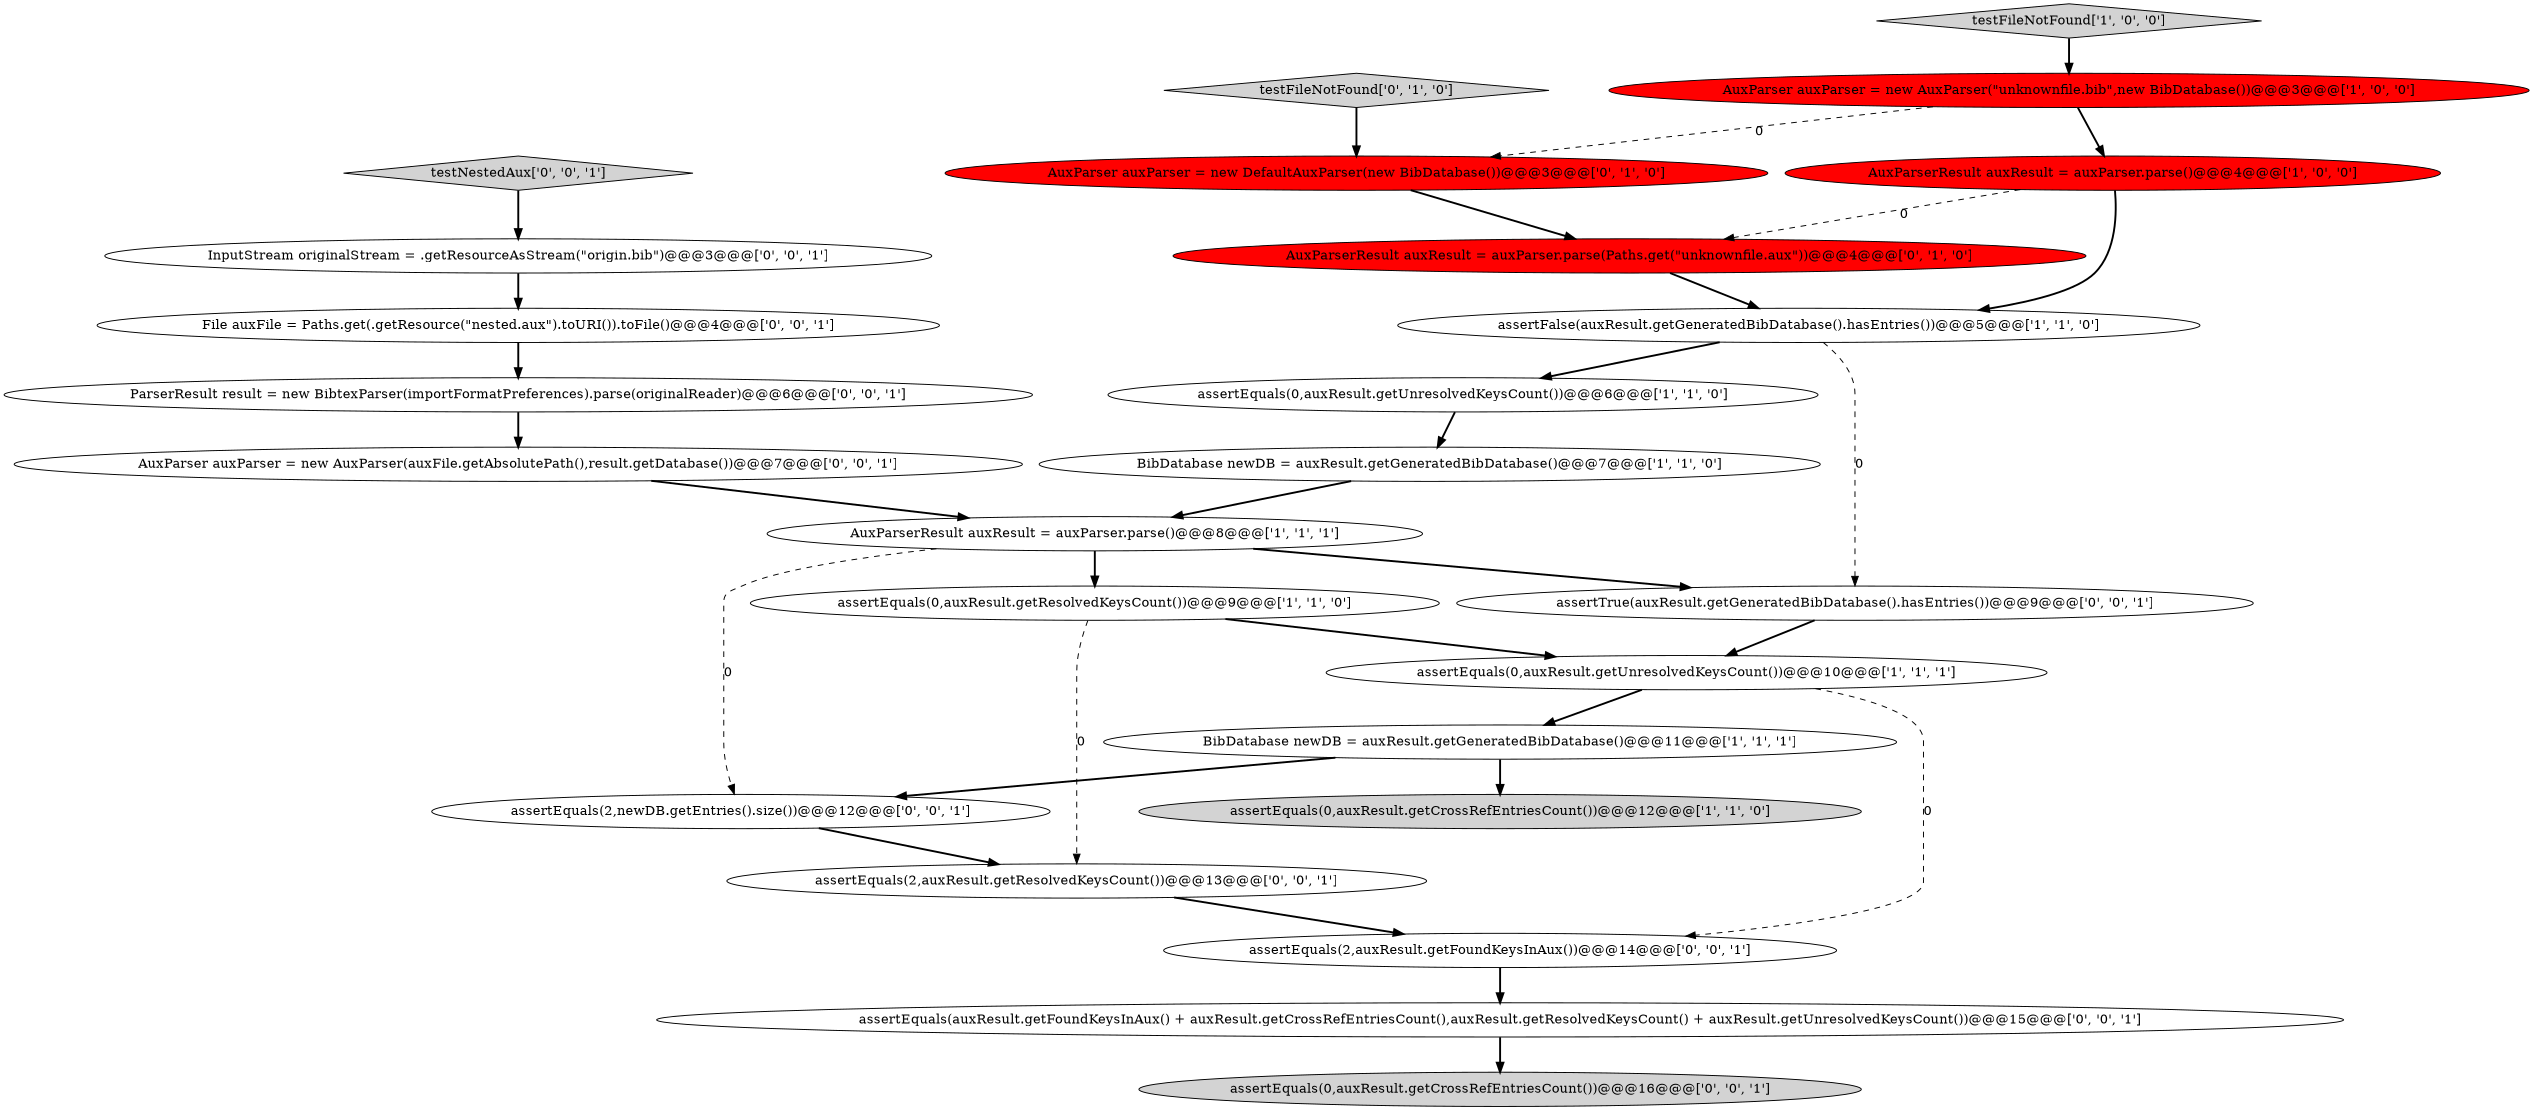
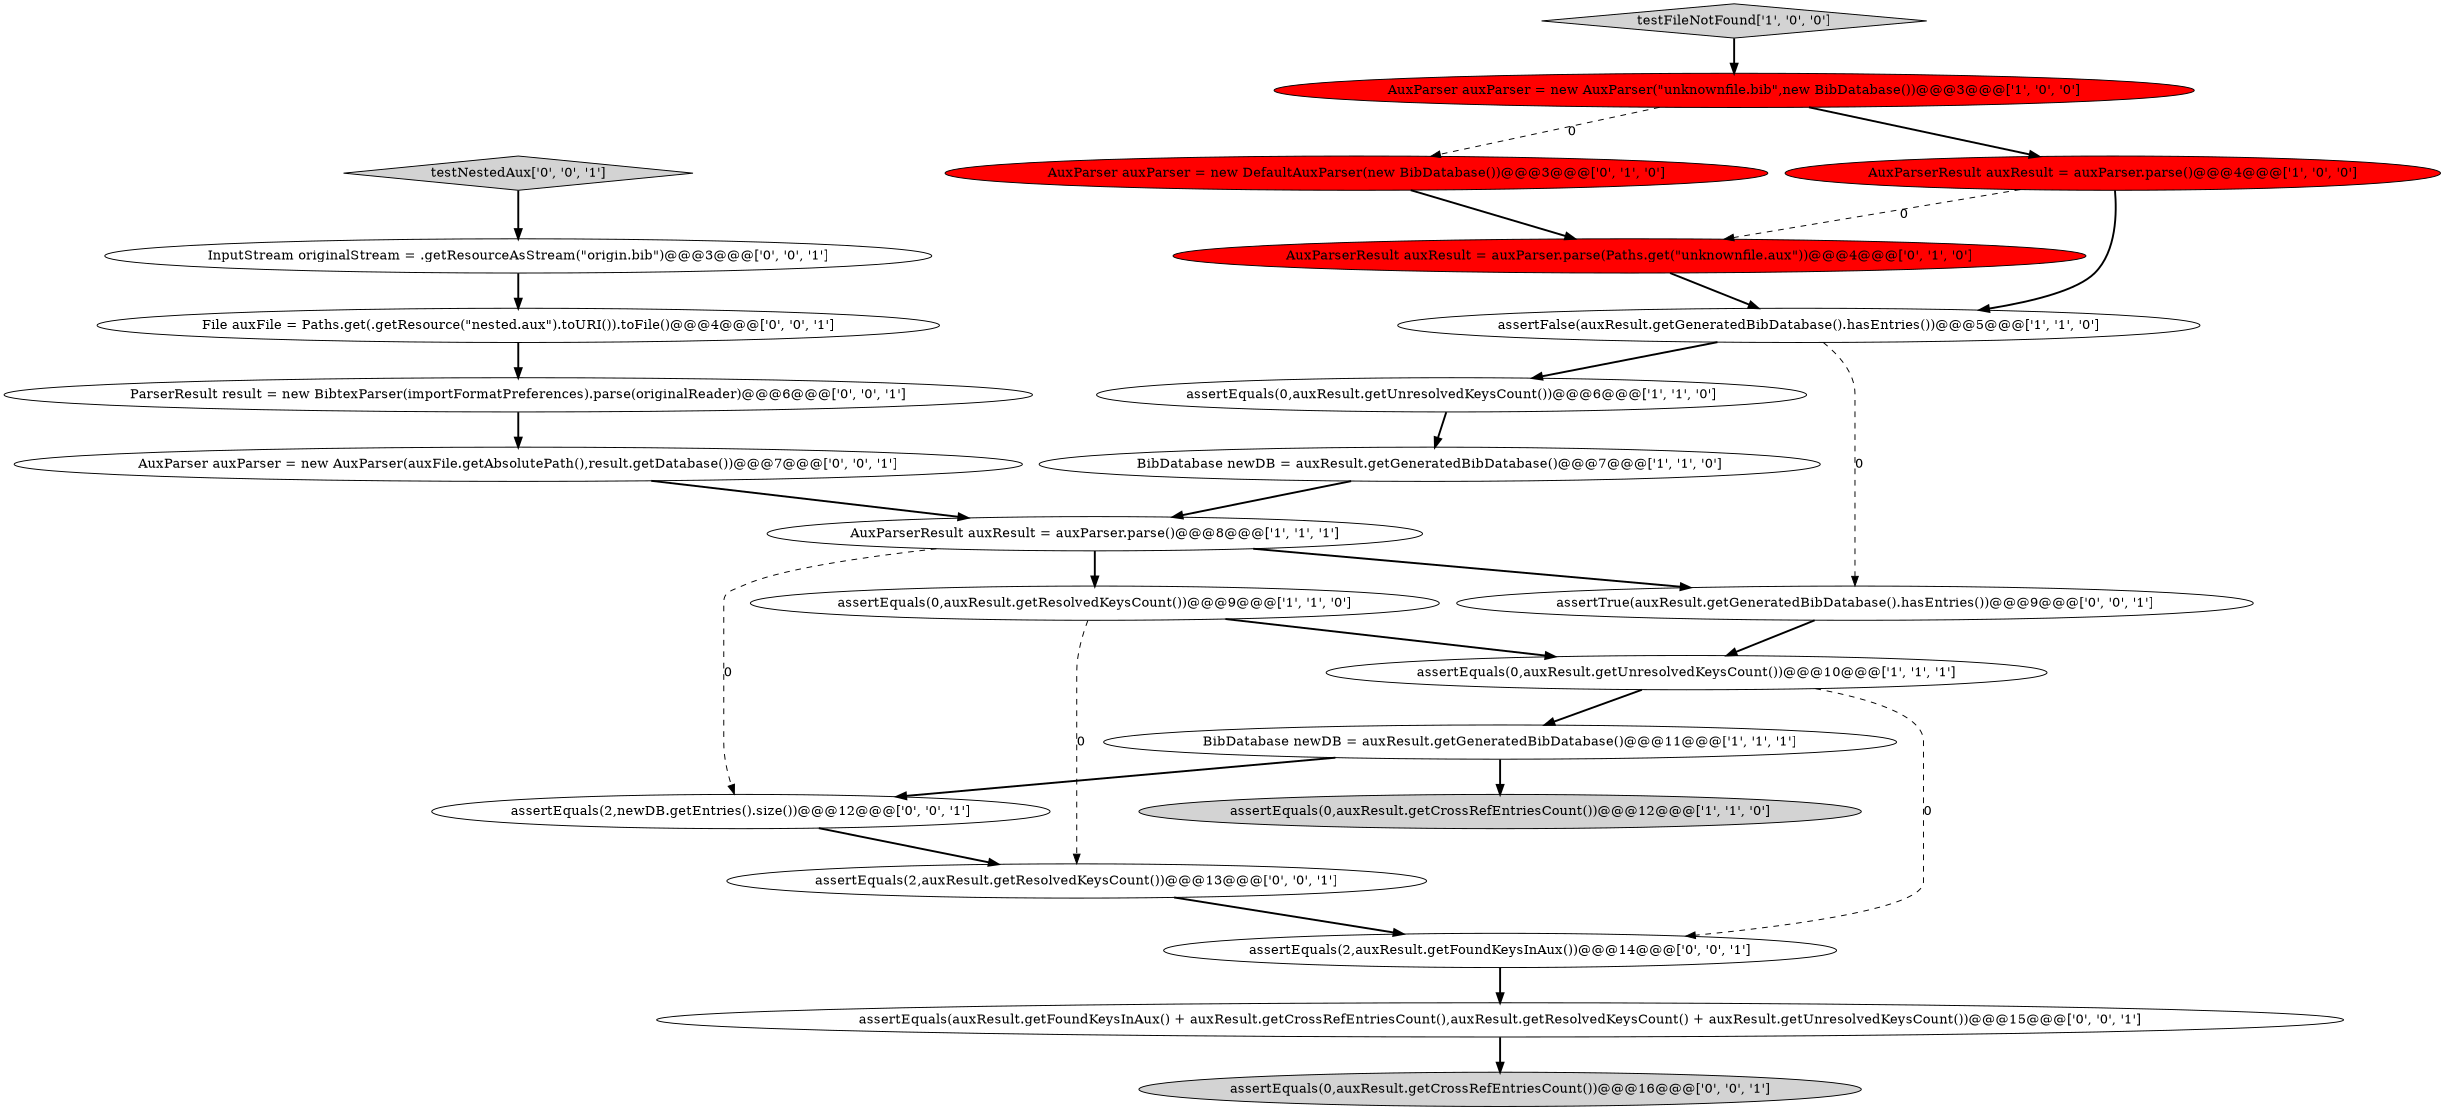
(1356, 90) -> none
